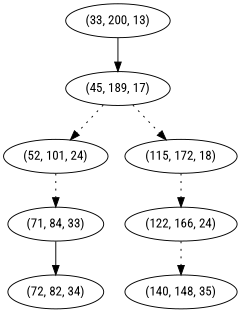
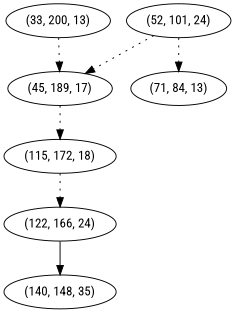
(118, 50) -> (59, 50)
(90, 119) -> (124, 52)
(56, 224) -> (179, 89)
(181, 253) -> (60, 253)
(56, 292) -> none
